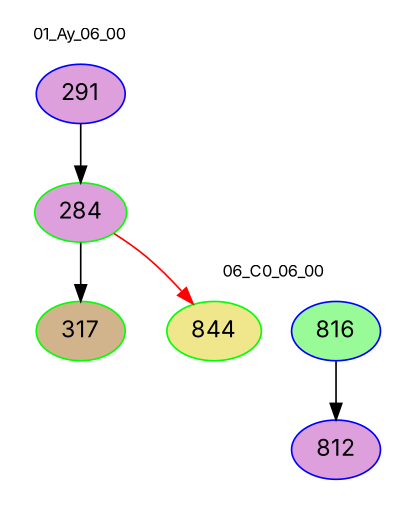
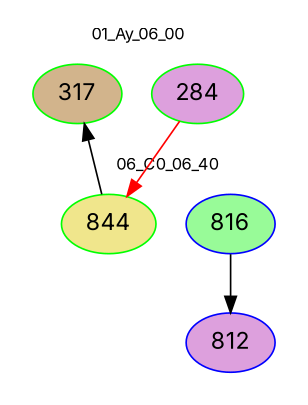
(81, 94) -> none
(81, 264) -> (95, 167)
(273, 273) -> (168, 166)
